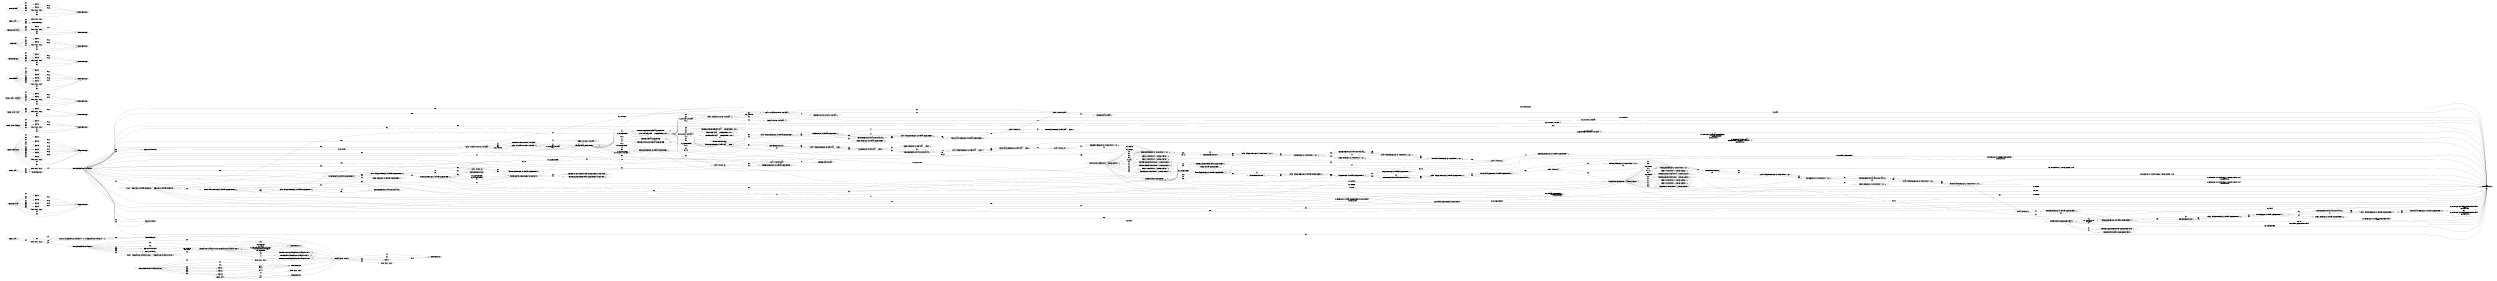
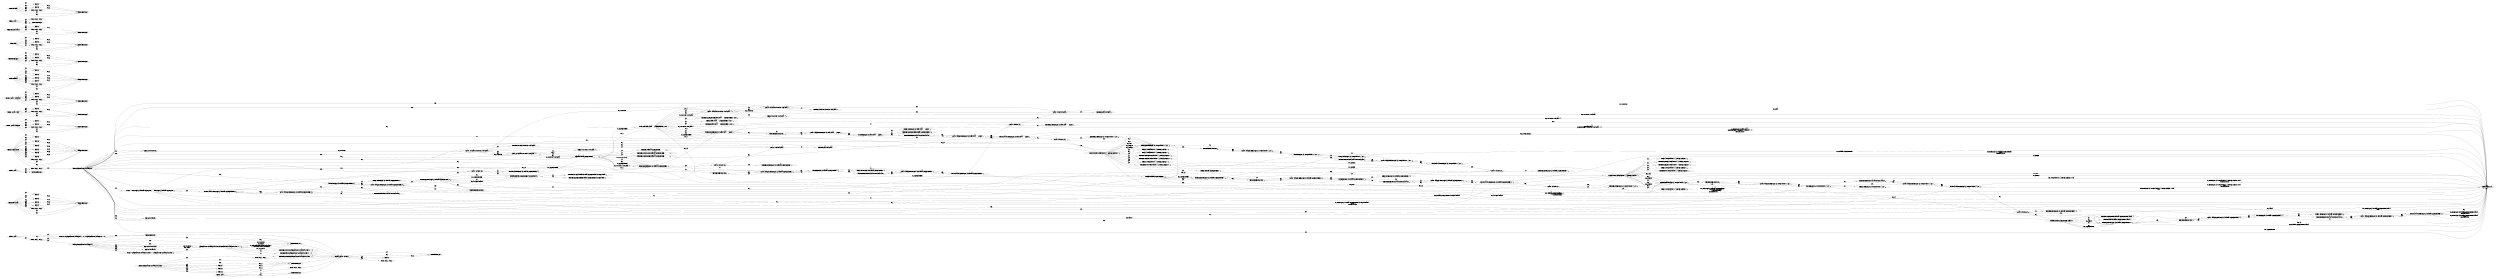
(1178, 166) -> (893, 134)
